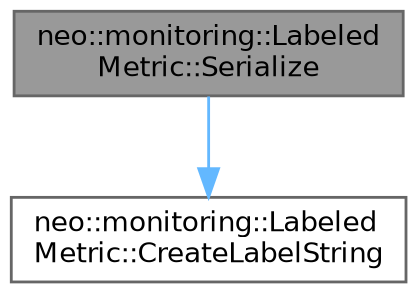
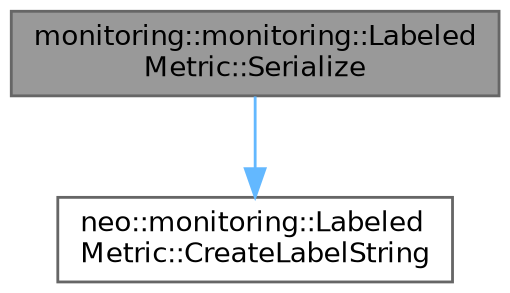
(209, 54) -> (255, 54)
